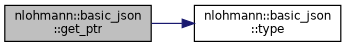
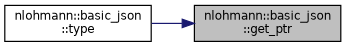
(167, 23) -> (167, 23)
